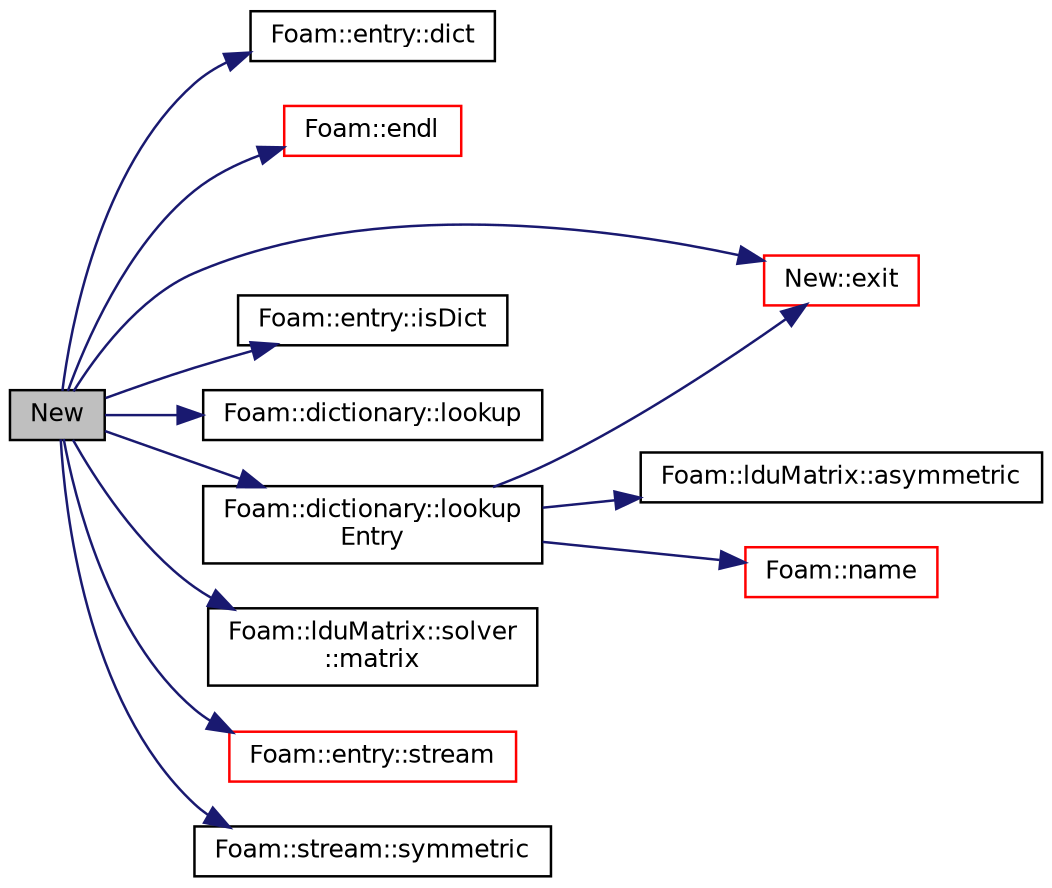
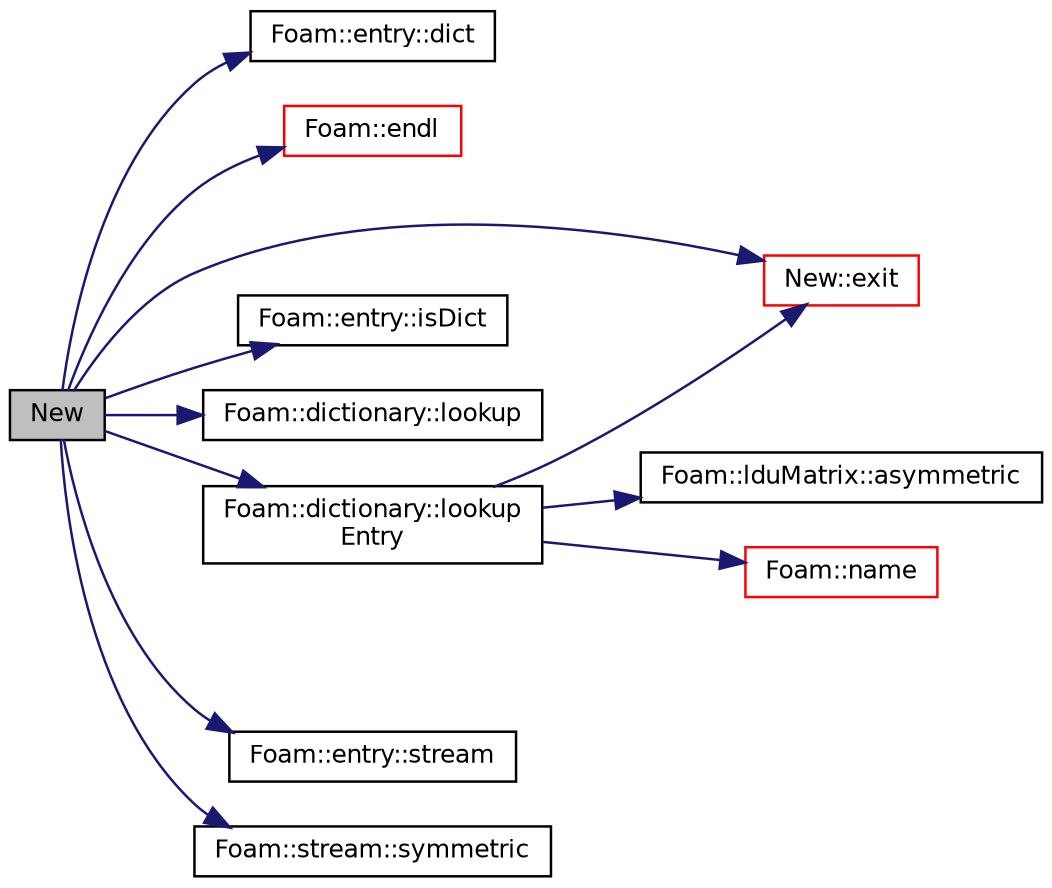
(373, 647) -> none
(373, 757) -> (373, 757)
